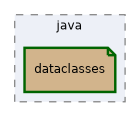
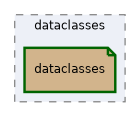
(70, 26) -> (70, 26)
